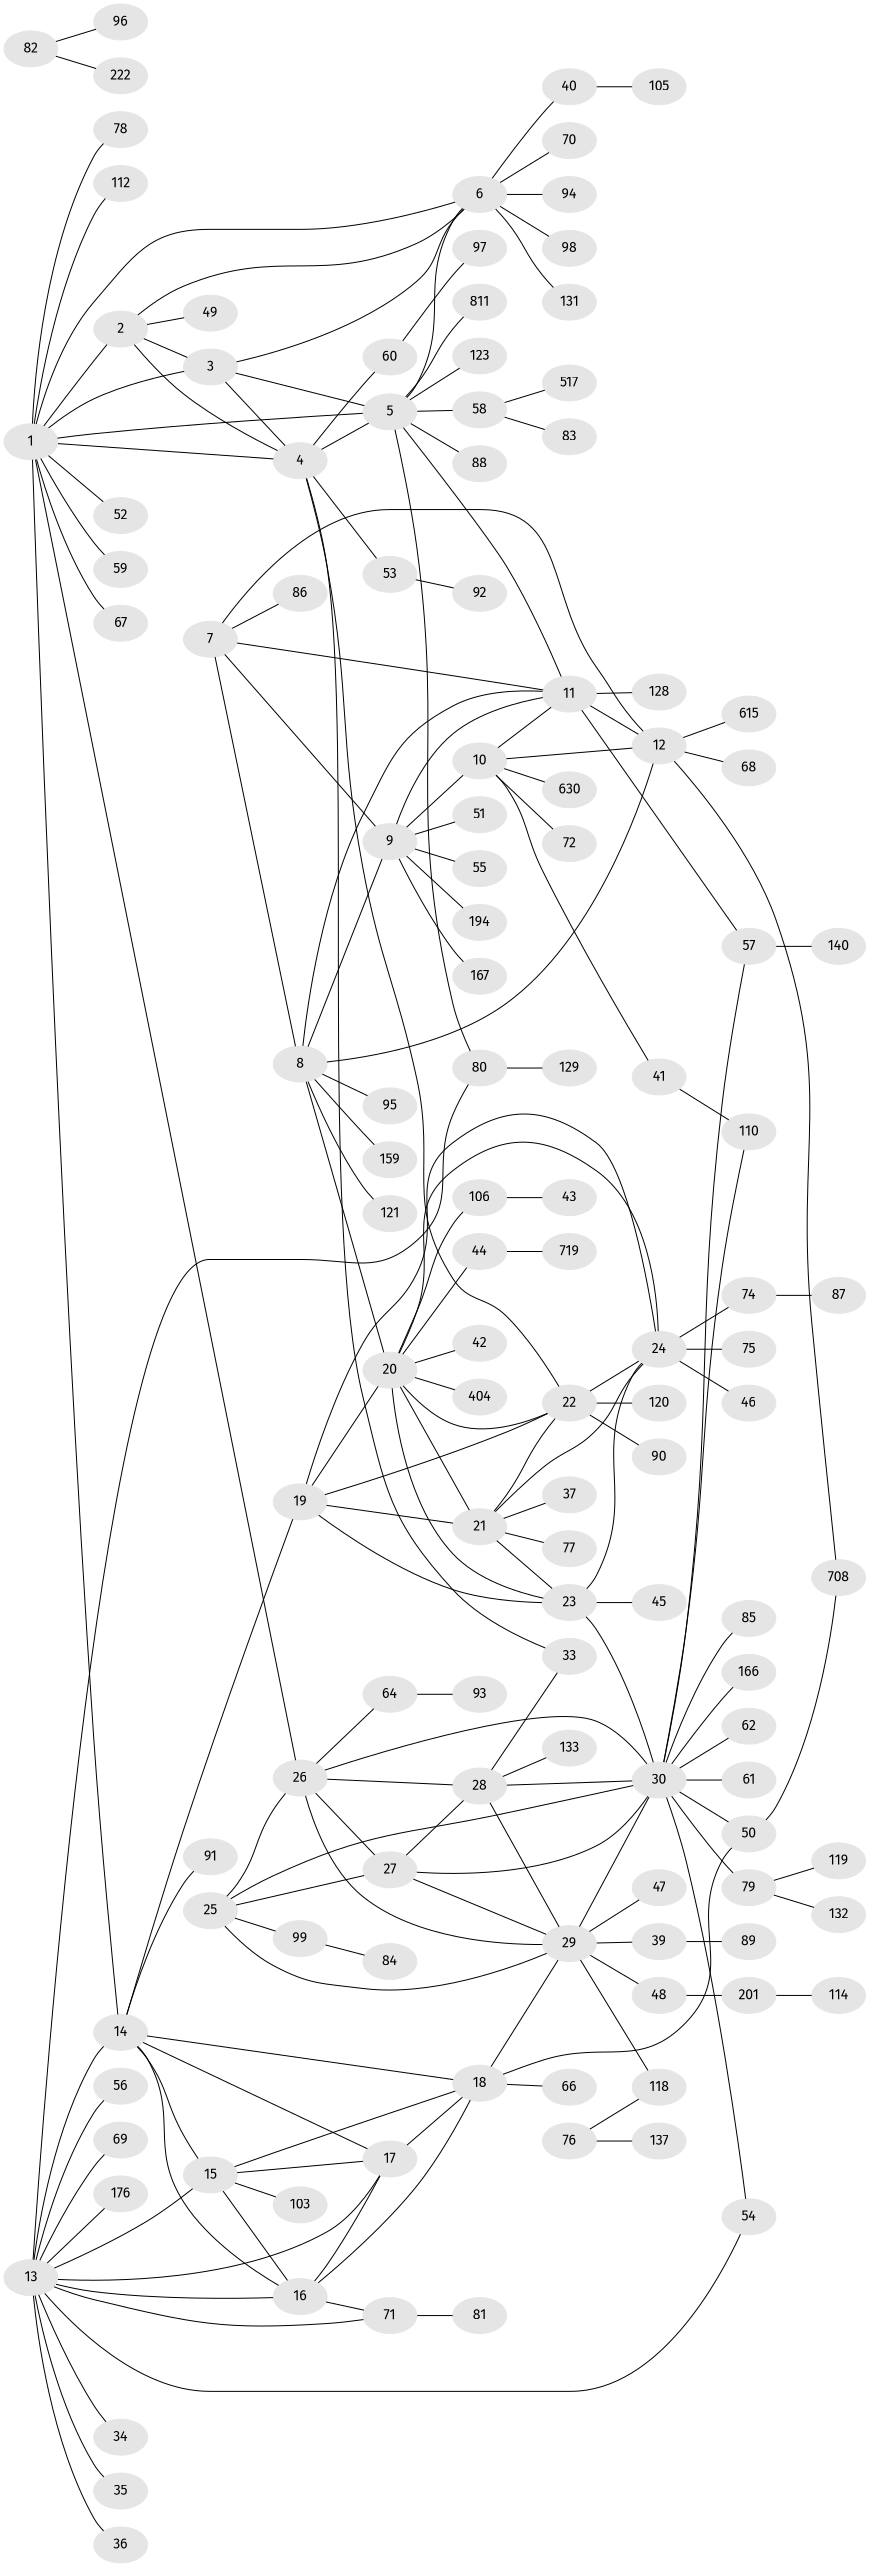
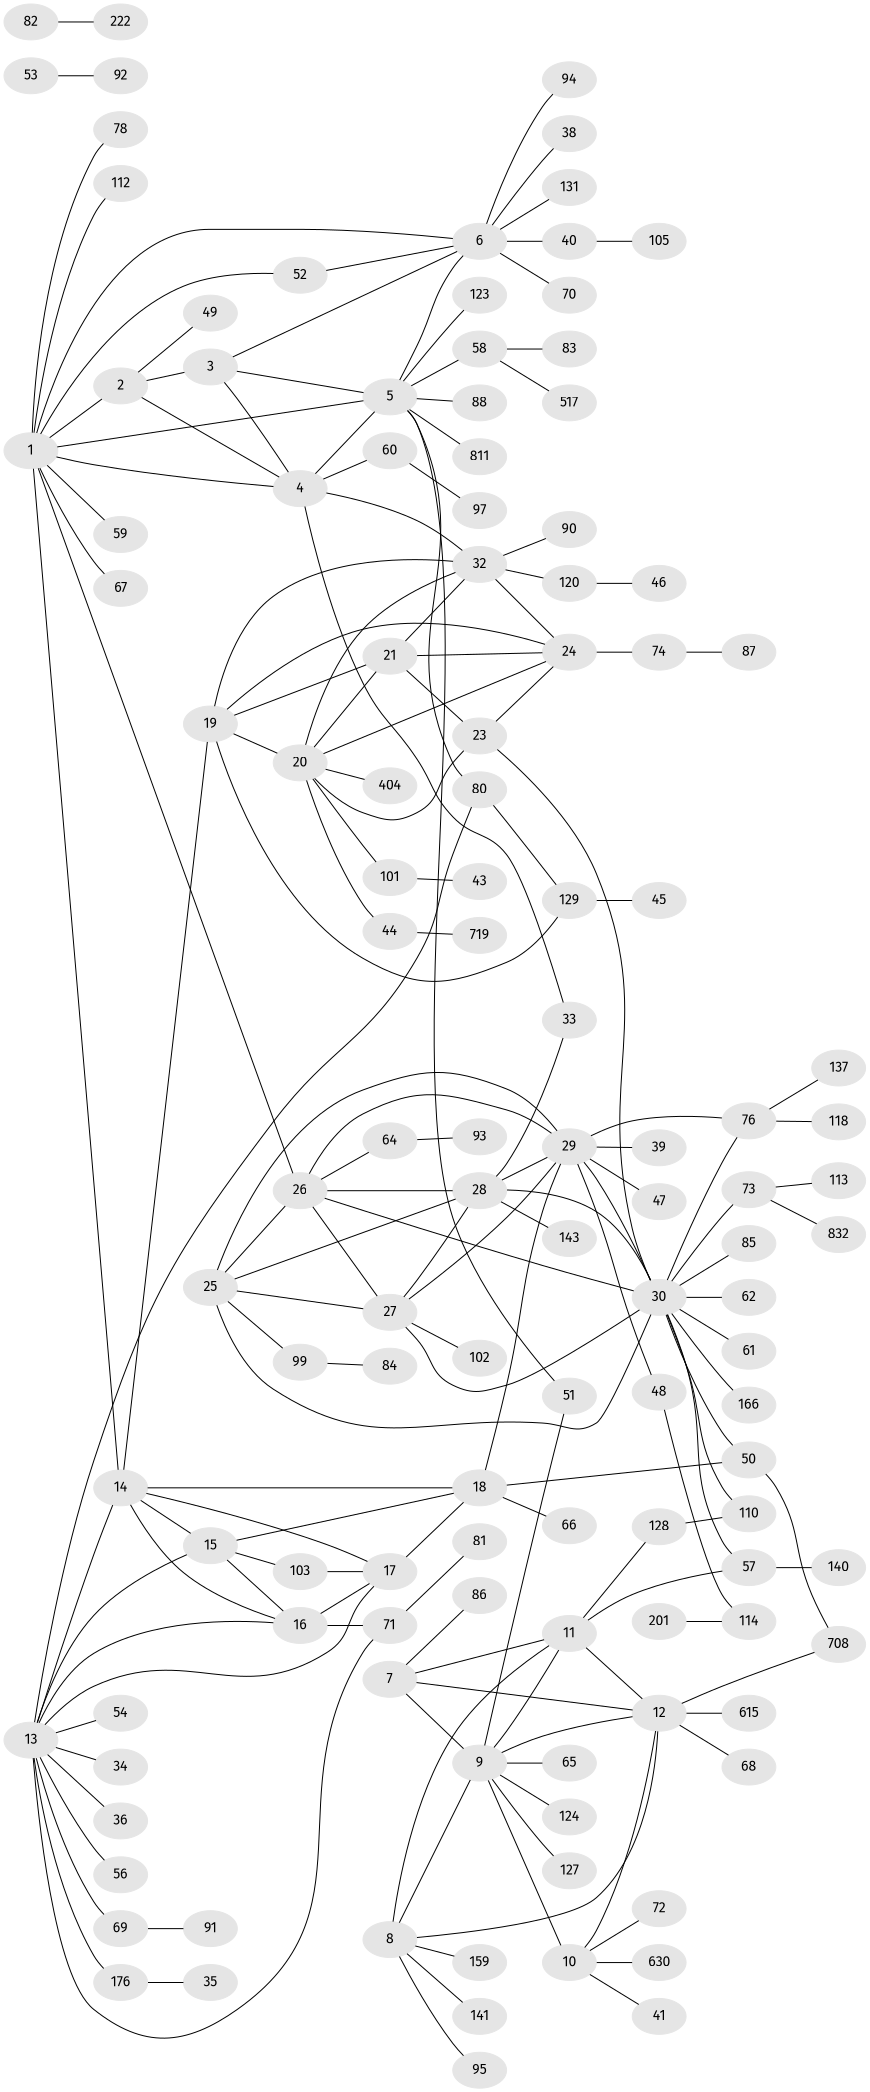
(121, 22) -> none
(569, 248) -> (569, 134)
(303, 266) -> (390, 258)
(113, 391) -> none
(342, 513) -> none
(493, 546) -> (439, 858)
(525, 727) -> none
(255, 852) -> none
(480, 869) -> (569, 1763)
(480, 922) -> (569, 1817)
(480, 976) -> (569, 1871)
(704, 1105) -> (704, 1520)
(480, 1198) -> (390, 878)
(390, 1214) -> (480, 2016)
(351, 1237) -> none
none -> (345, 1239)
(480, 1343) -> none
(749, 1349) -> none
none -> (480, 1358)
(698, 1372) -> (614, 583)
(569, 1403) -> (480, 564)
(569, 1495) -> none
(569, 1549) -> none
(423, 1578) -> (344, 945)
(614, 1603) -> (614, 900)
none -> (566, 1730)
(569, 1748) -> (569, 1239)
(839, 1861) -> (839, 1181)
(749, 1888) -> (749, 1190)
(839, 1915) -> (839, 1235)
(159, 1929) -> (166, 1929)
(749, 1942) -> none
(697, 1995) -> (692, 1511)
(716, 2006) -> (700, 1207)
(614, 2015) -> (655, 1118)
(300, 2167) -> (345, 1572)
(405, 2200) -> none
(60, 2390) -> (166, 1982)
